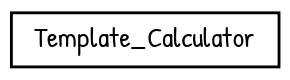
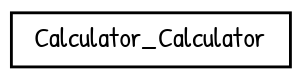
(145, 40) -> (151, 40)
